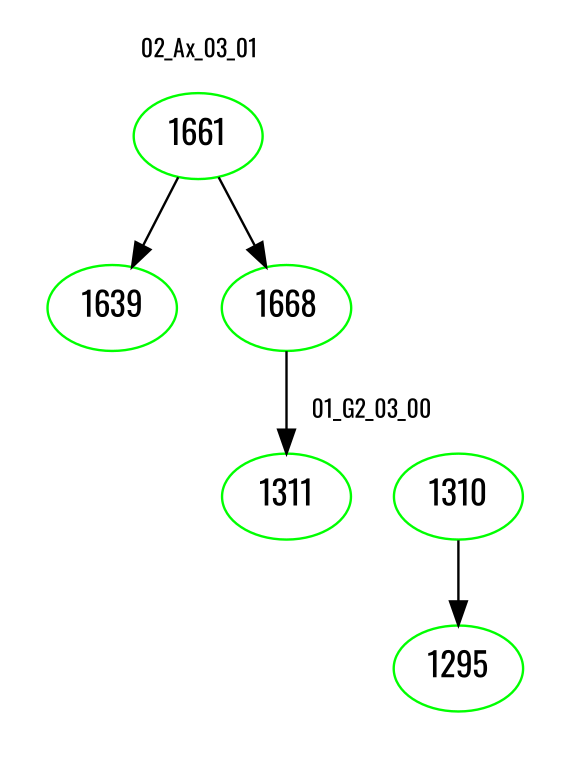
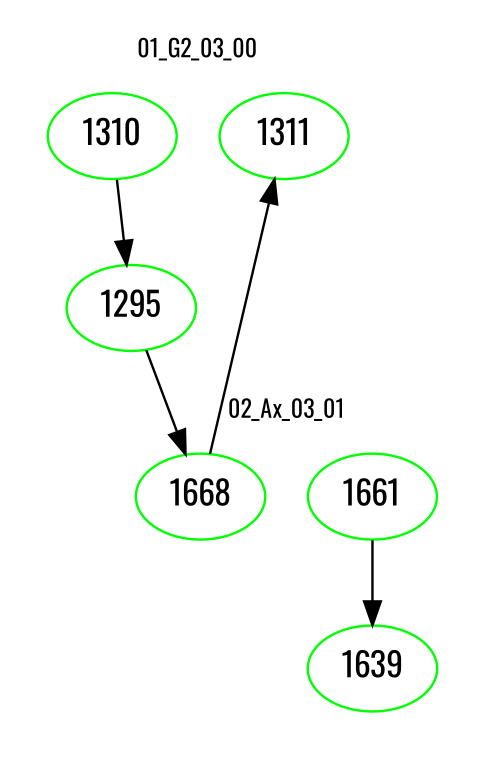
(237, 211) -> (167, 405)
